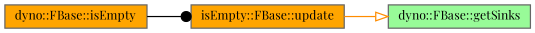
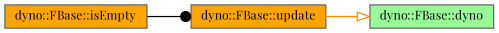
(268, 17) -> (258, 17)
(459, 17) -> (432, 17)
